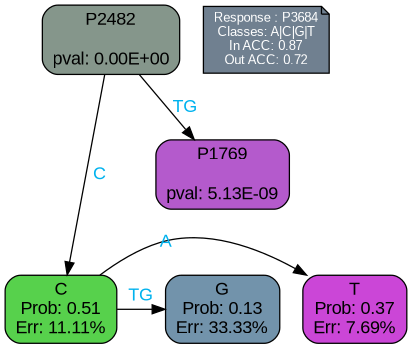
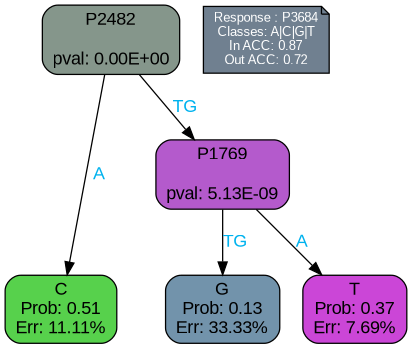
(99, 175) -> (99, 175)
(196, 238) -> (284, 238)
(135, 309) -> (223, 236)
